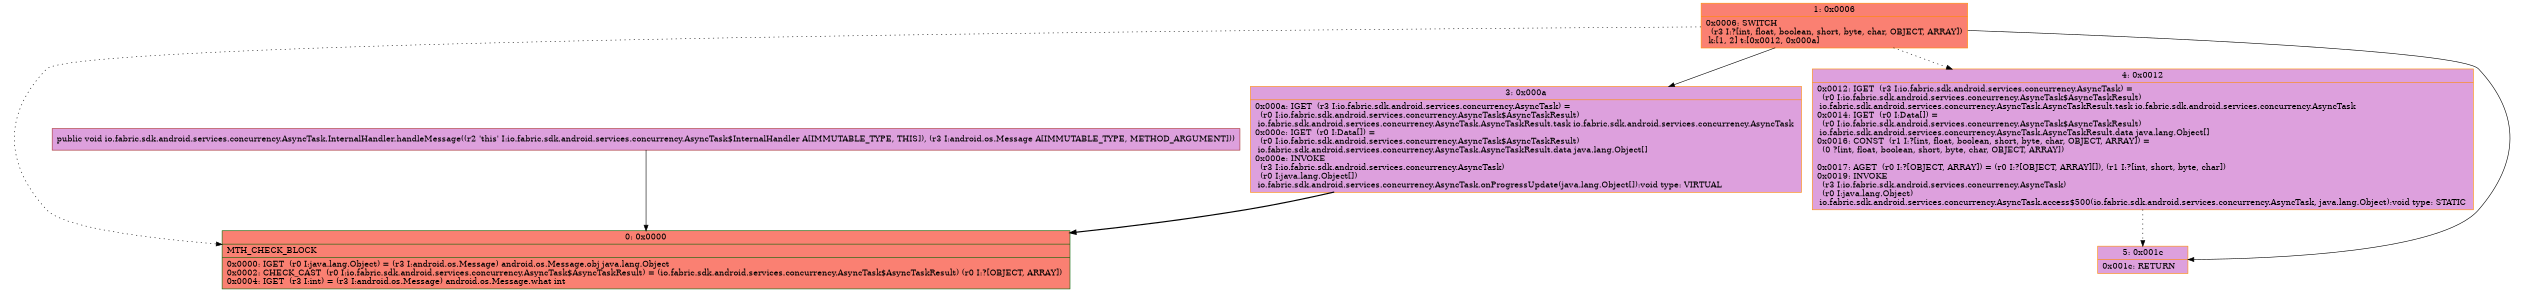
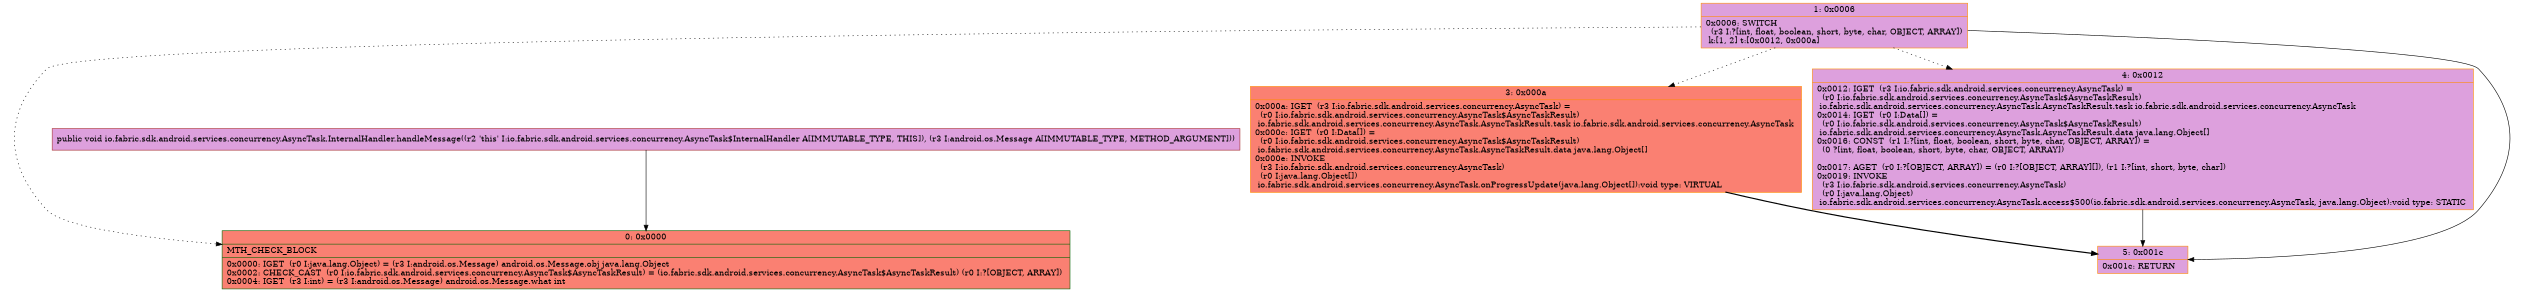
(1834, 26) -> (1834, 26)
(1725, 66) -> (1725, 66)
(1526, 139) -> (1526, 139)
(1206, 216) -> (1908, 228)
(2143, 225) -> (2143, 225)
